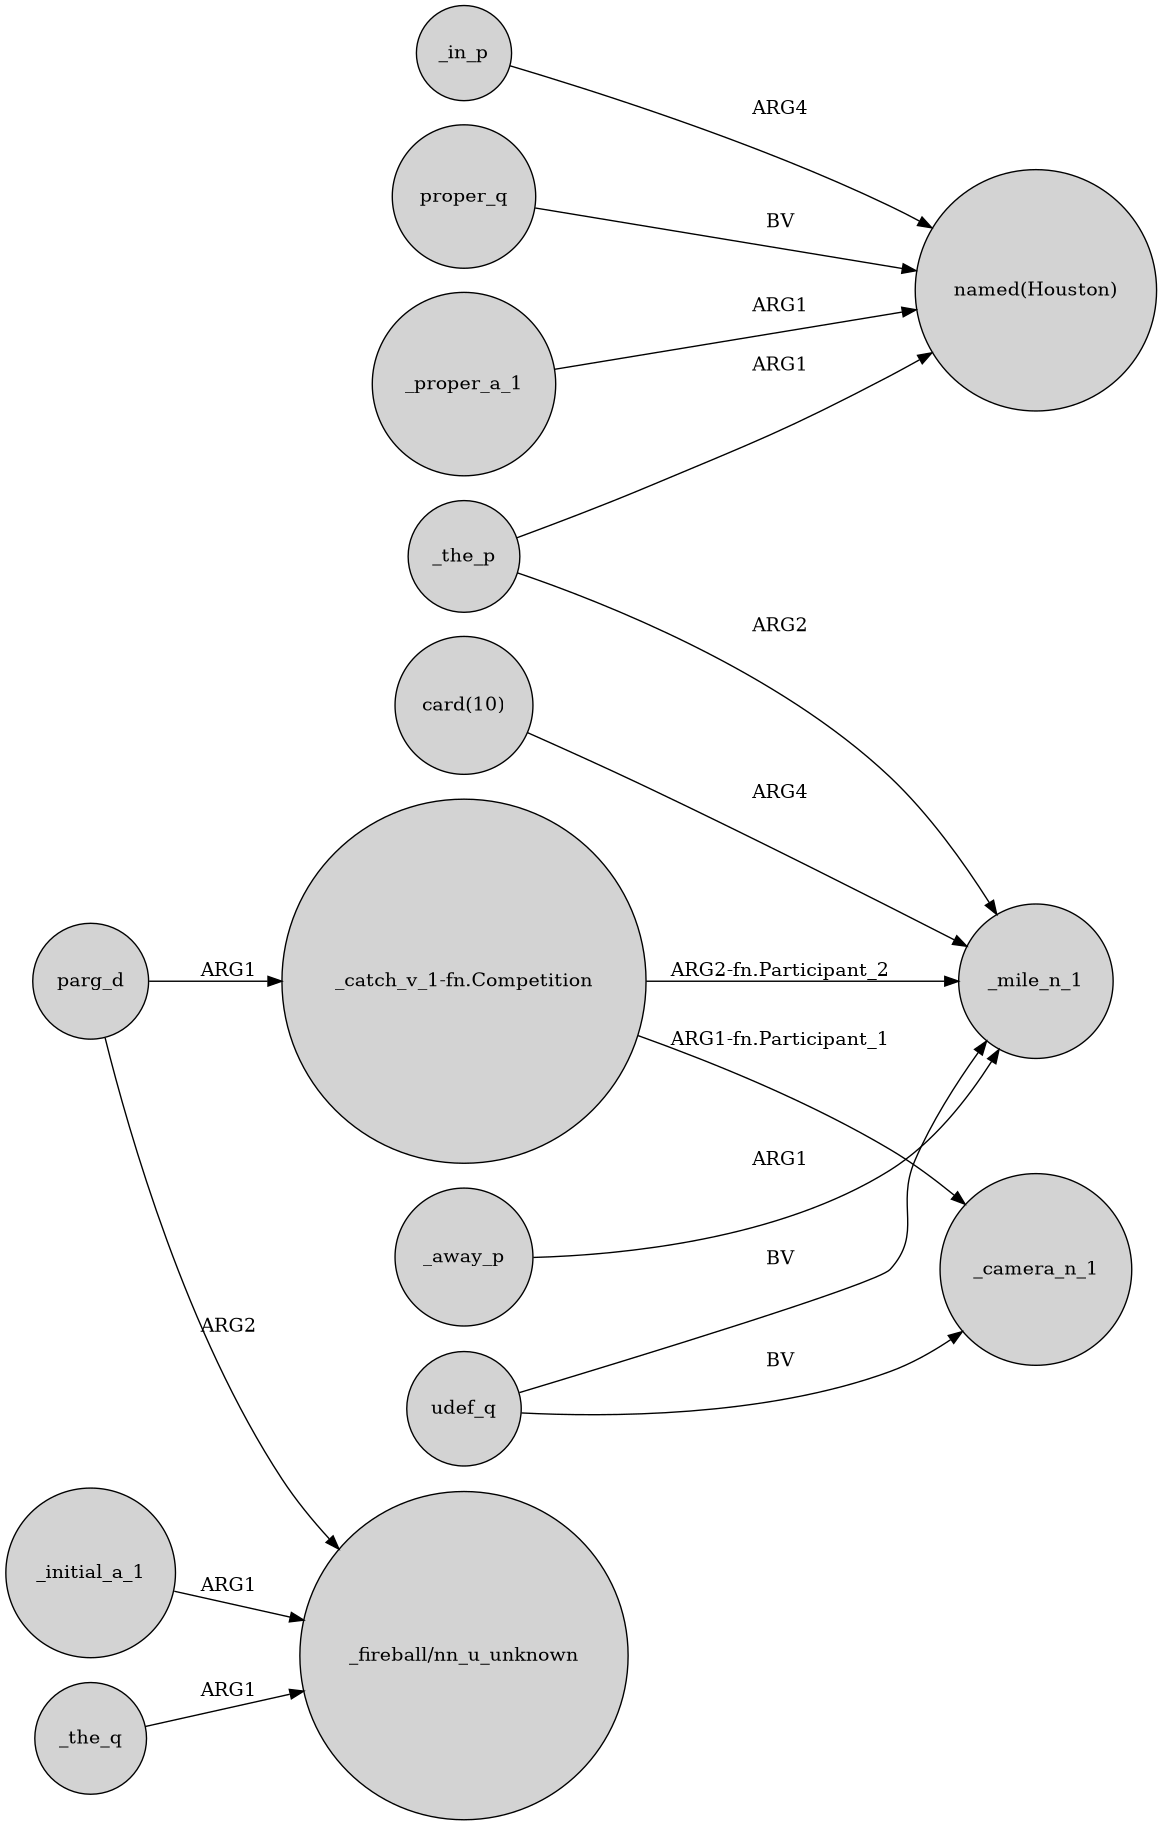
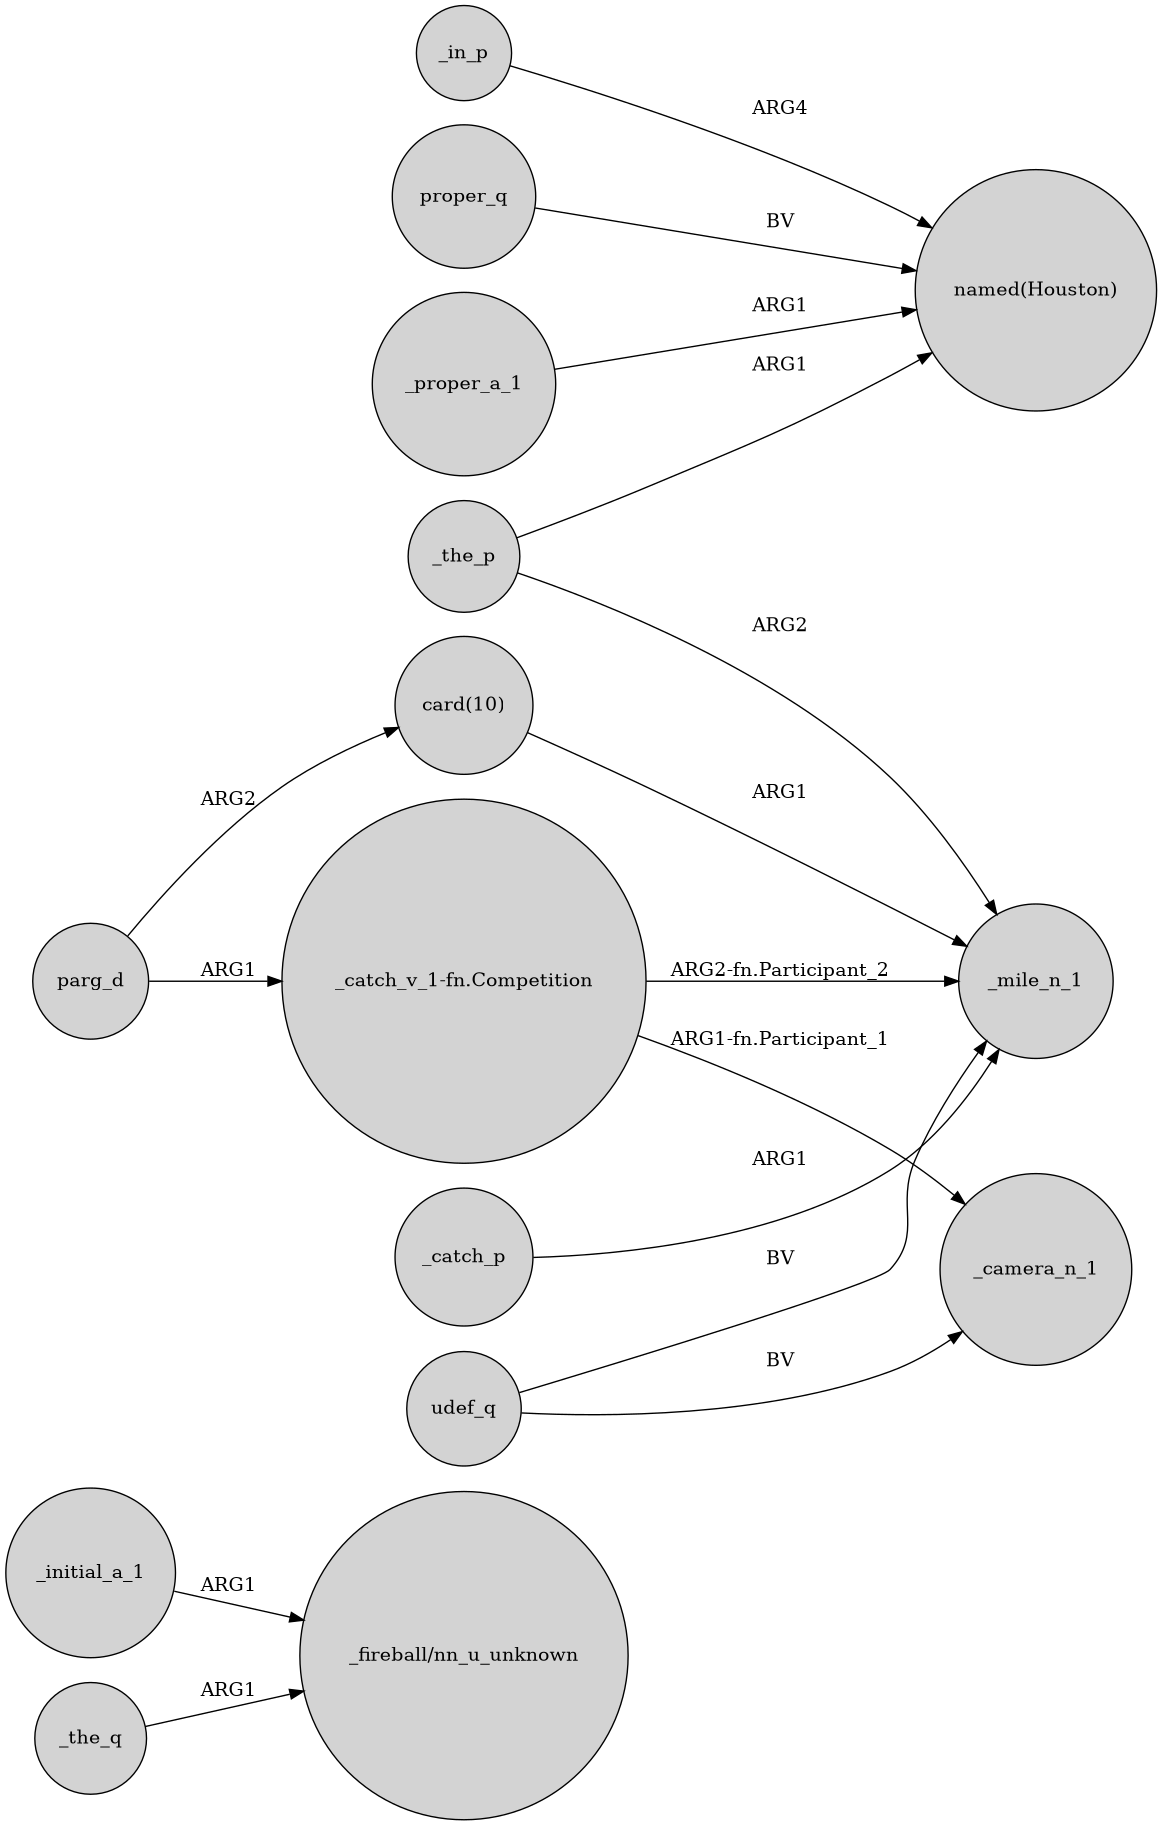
(780, 793) -> (780, 793)
(464, 1257) -> (464, 1257)
(190, 1301) -> (243, 817)
